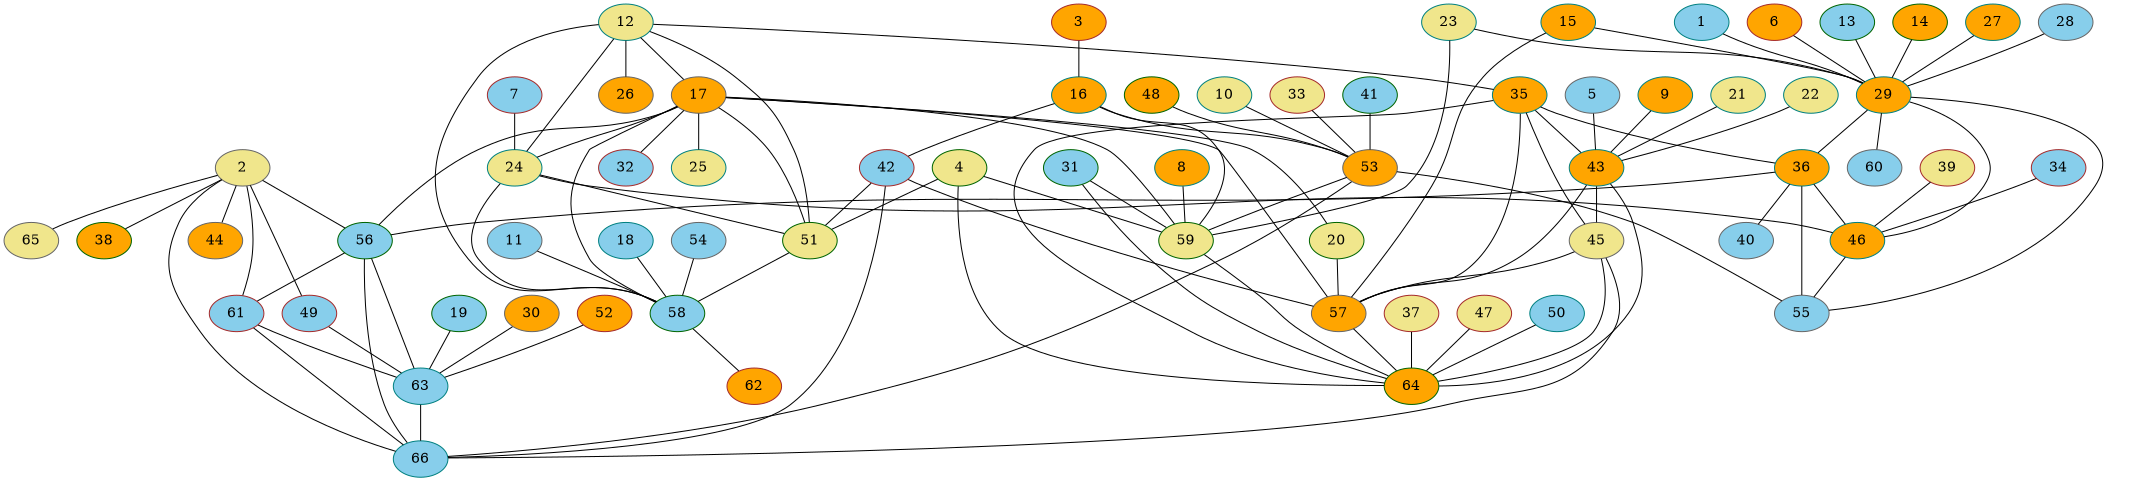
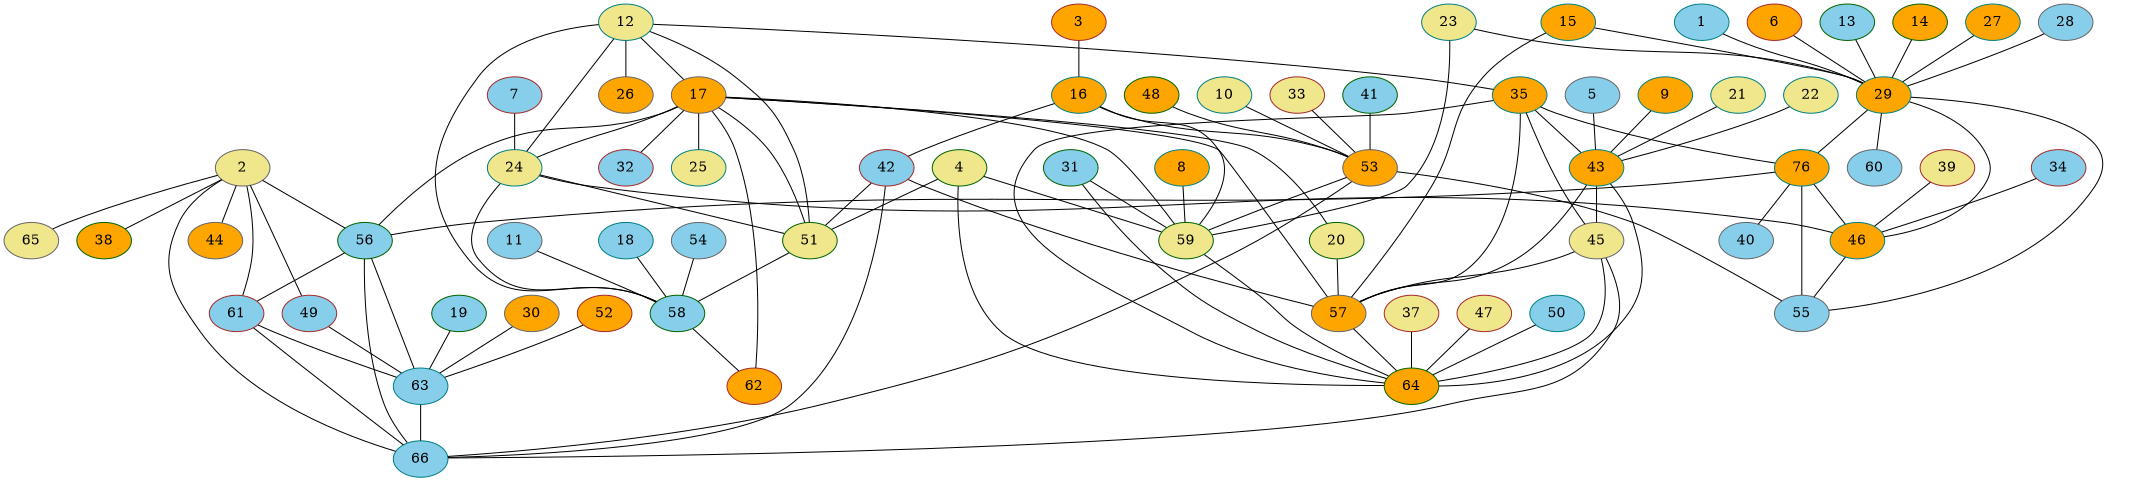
(1802, 168) -> (1802, 168)
(572, 195) -> (754, 235)
